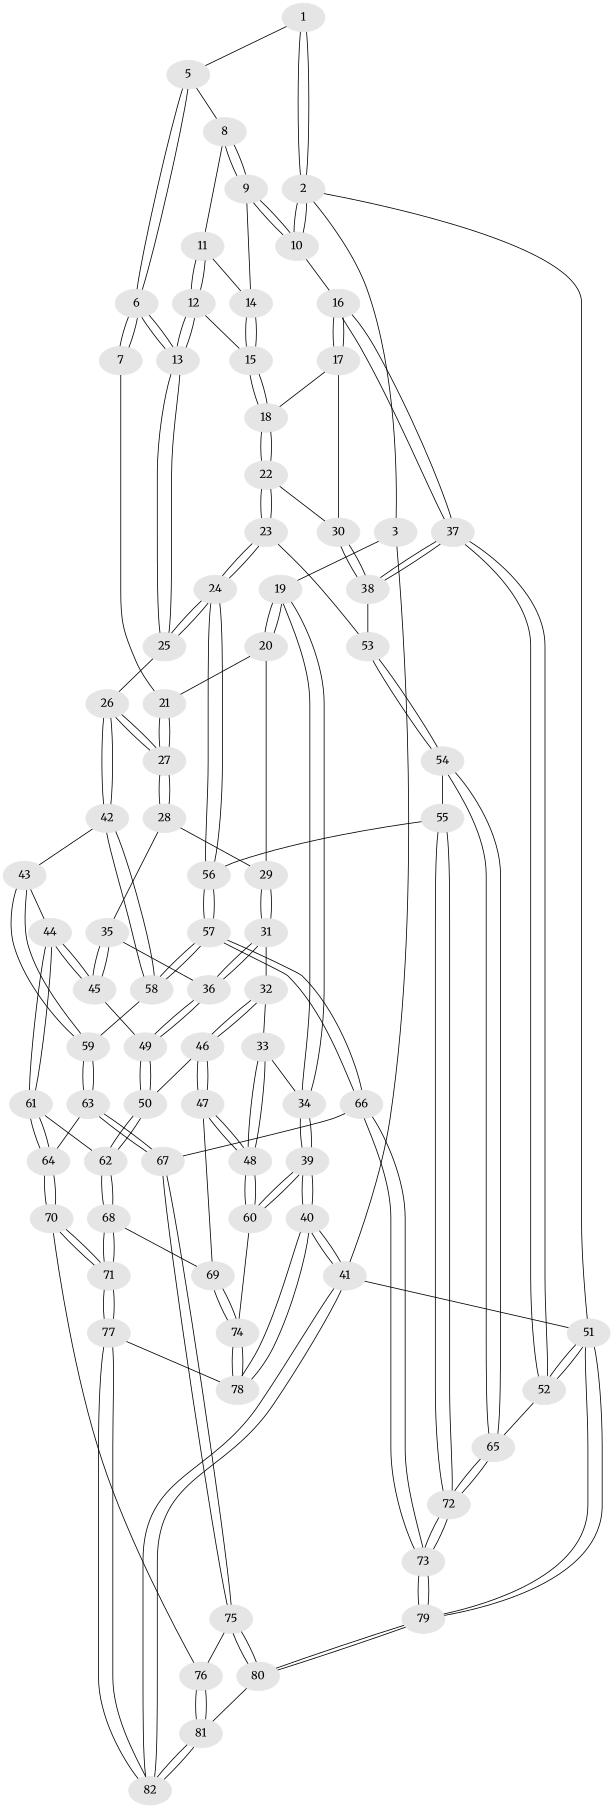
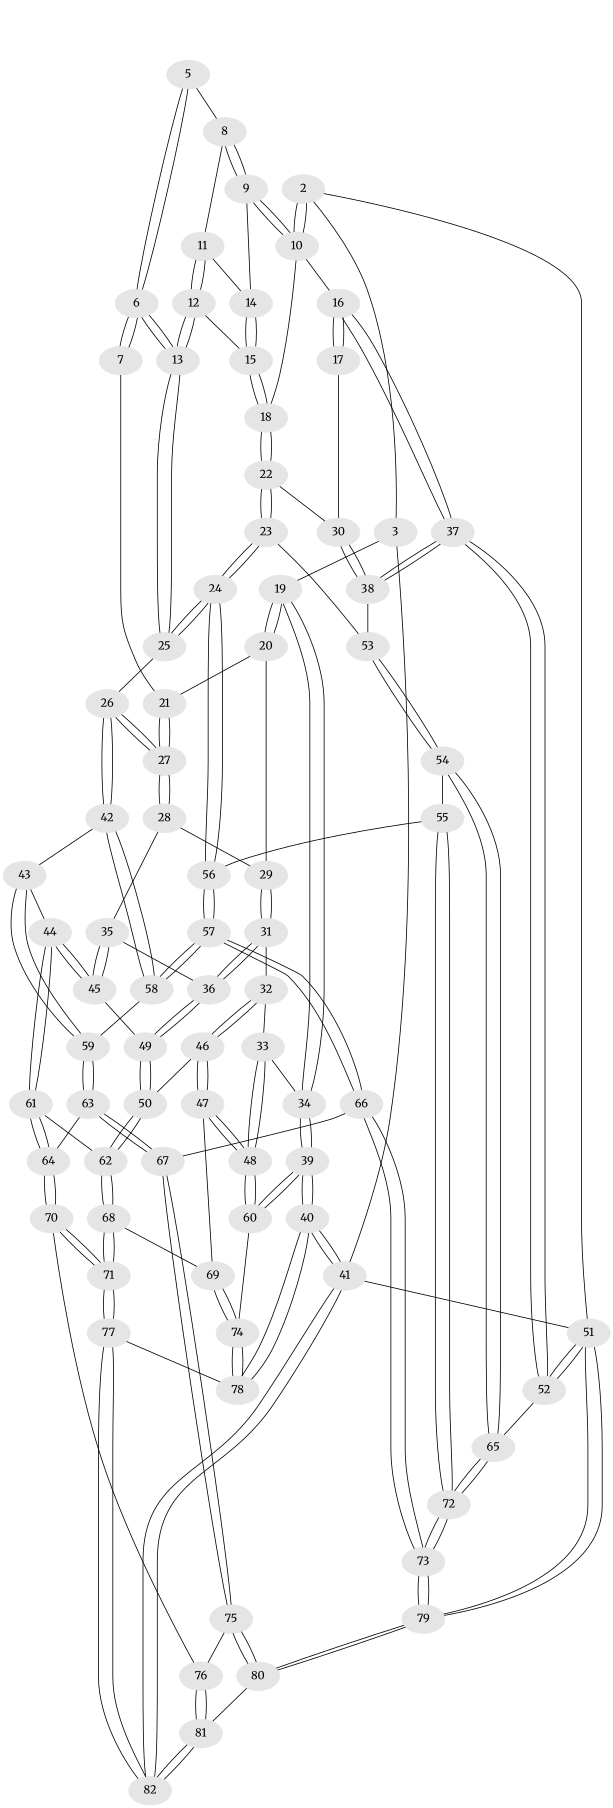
(303, 17) -> none
(302, 389) -> (287, 333)
